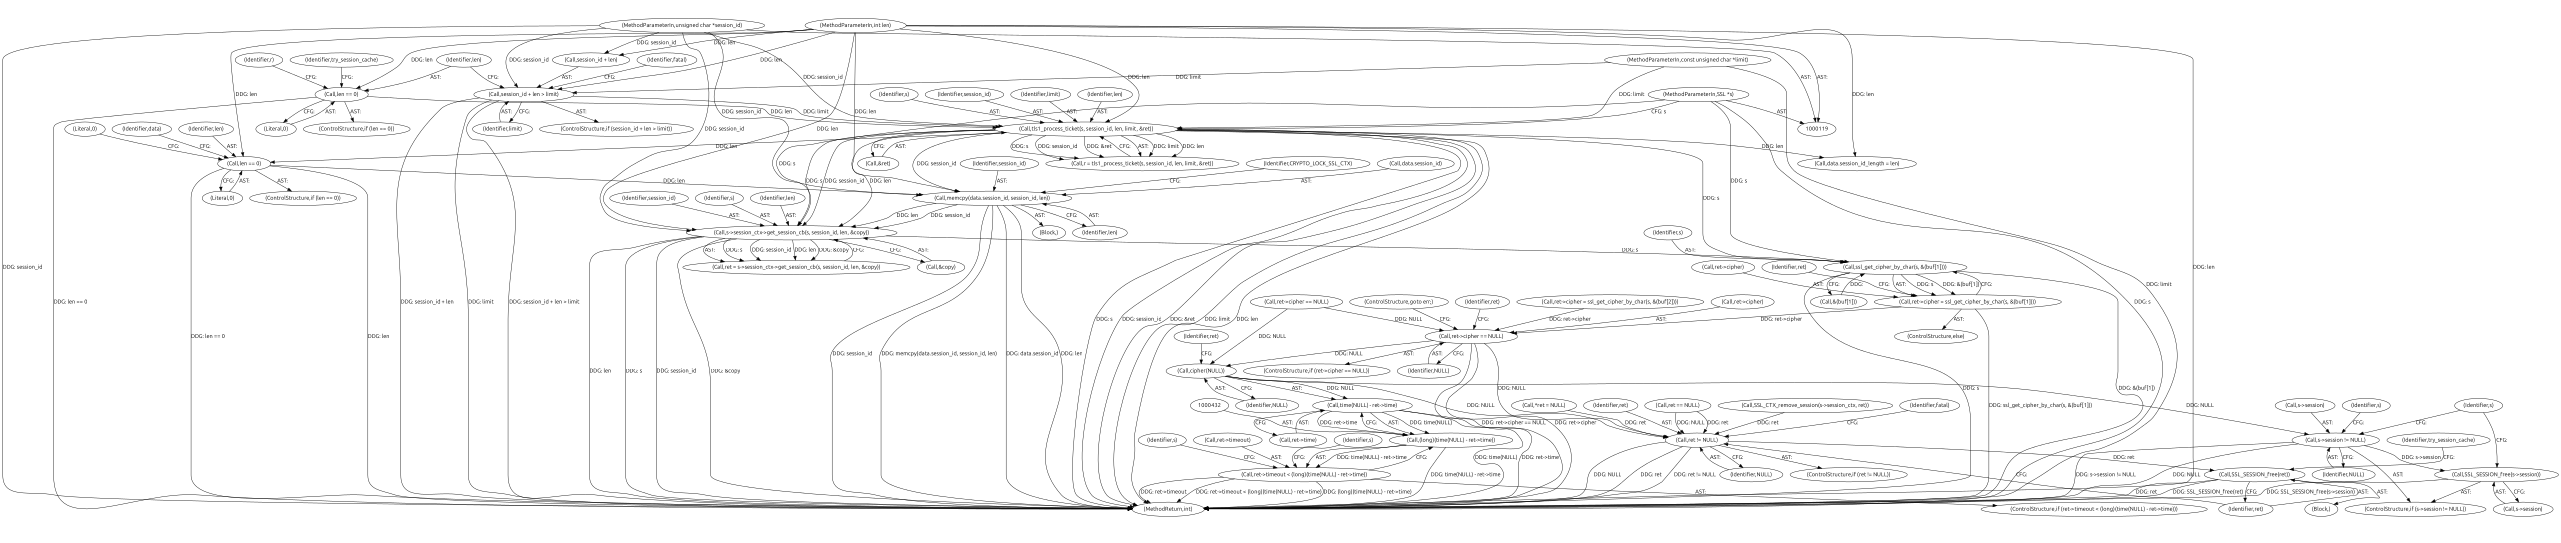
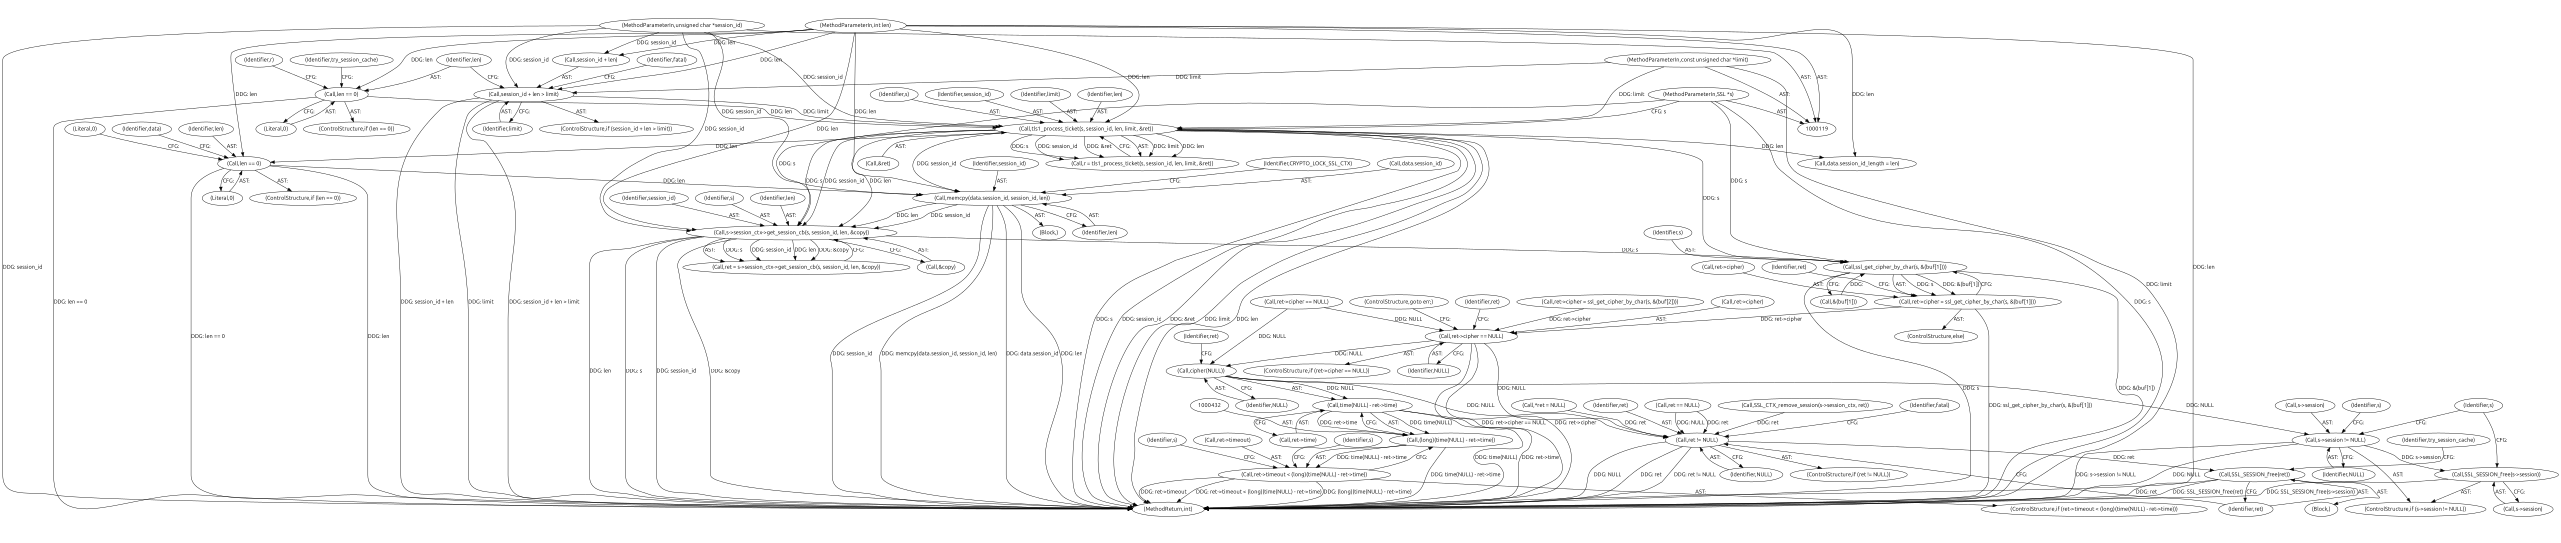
none -> (1758, 90)
(928, 133) -> none
